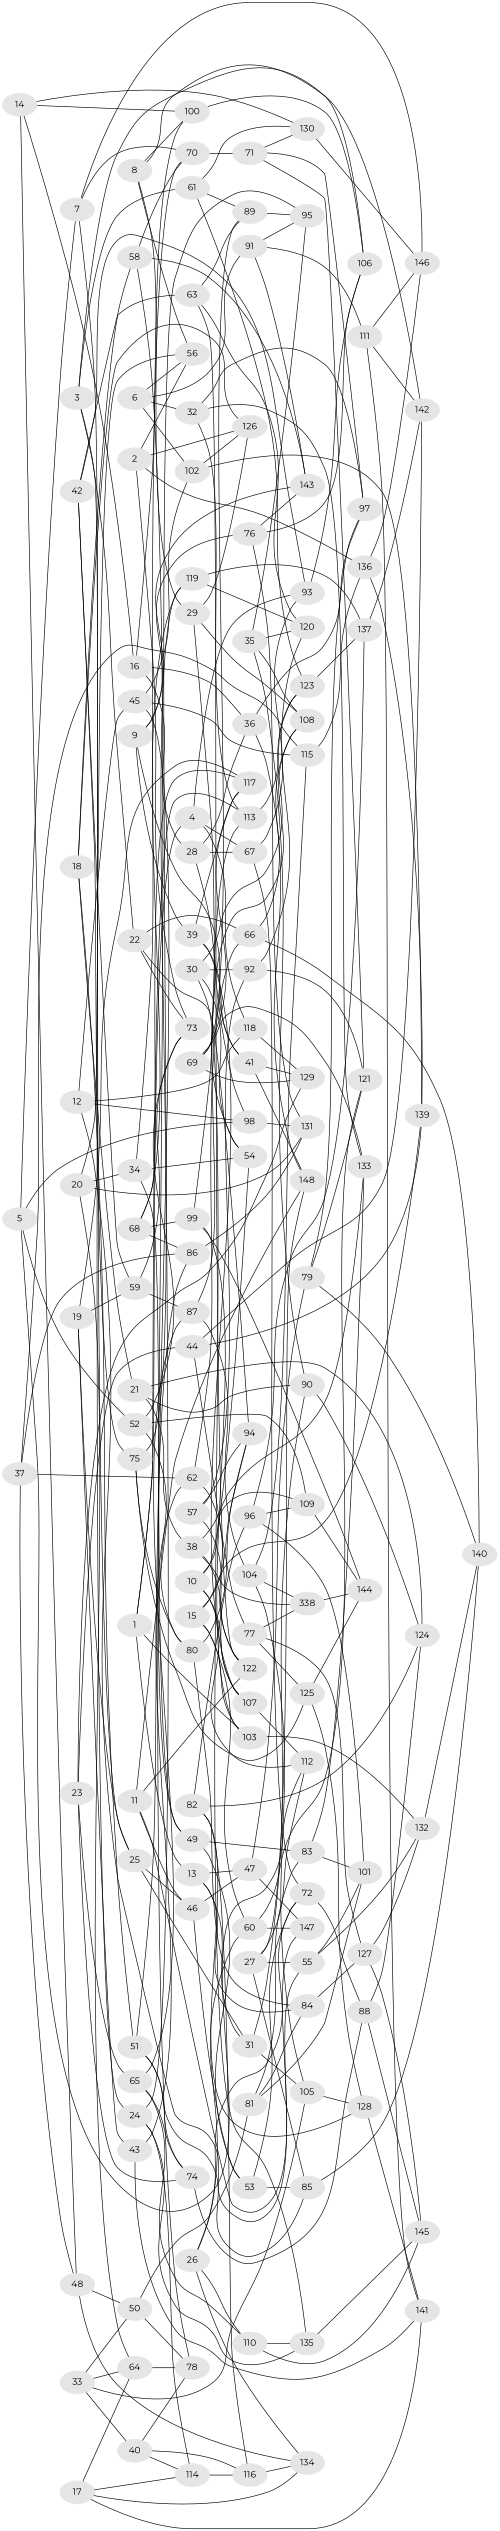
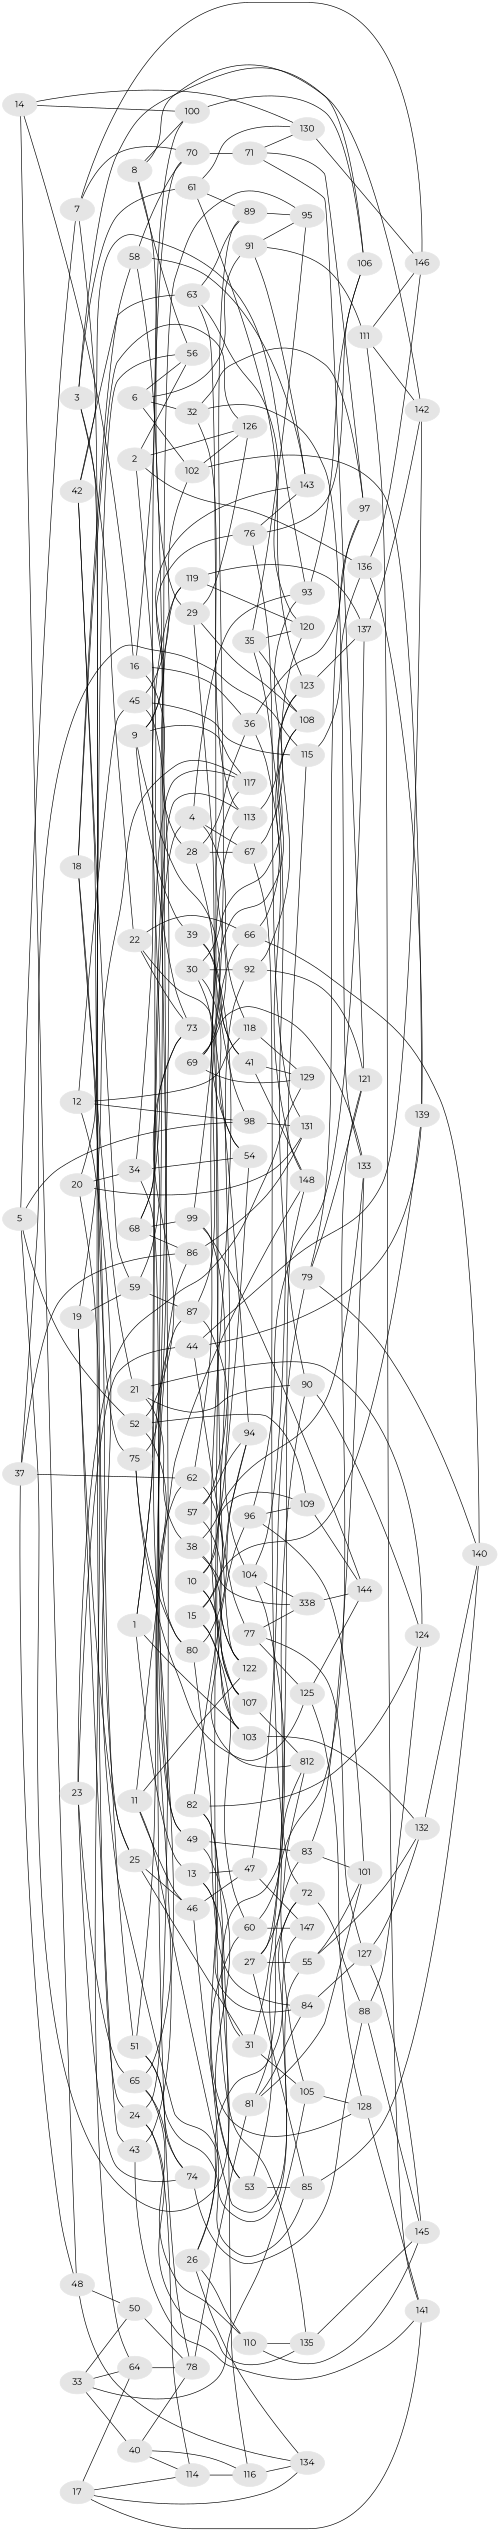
(209, 877) -> (209, 731)
(307, 1762) -> (307, 1762)
(197, 2227) -> (215, 2254)
